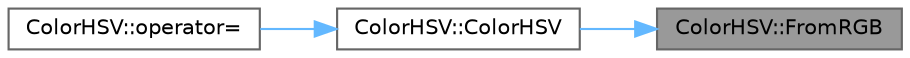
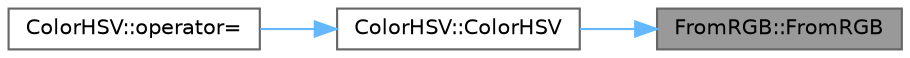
(779, 29) -> (779, 29)
